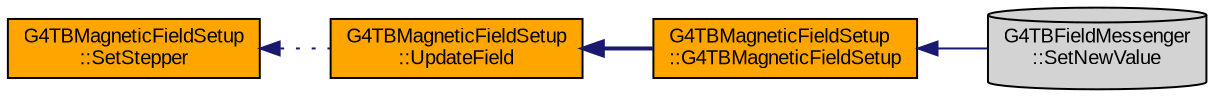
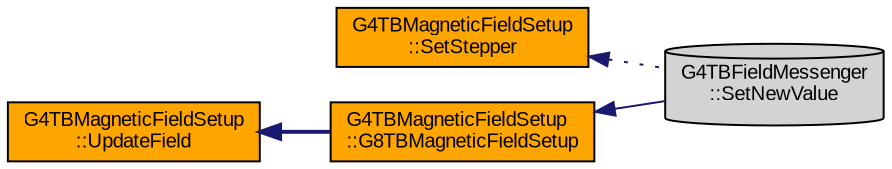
(305, 48) -> (636, 64)
(785, 48) -> (462, 132)
